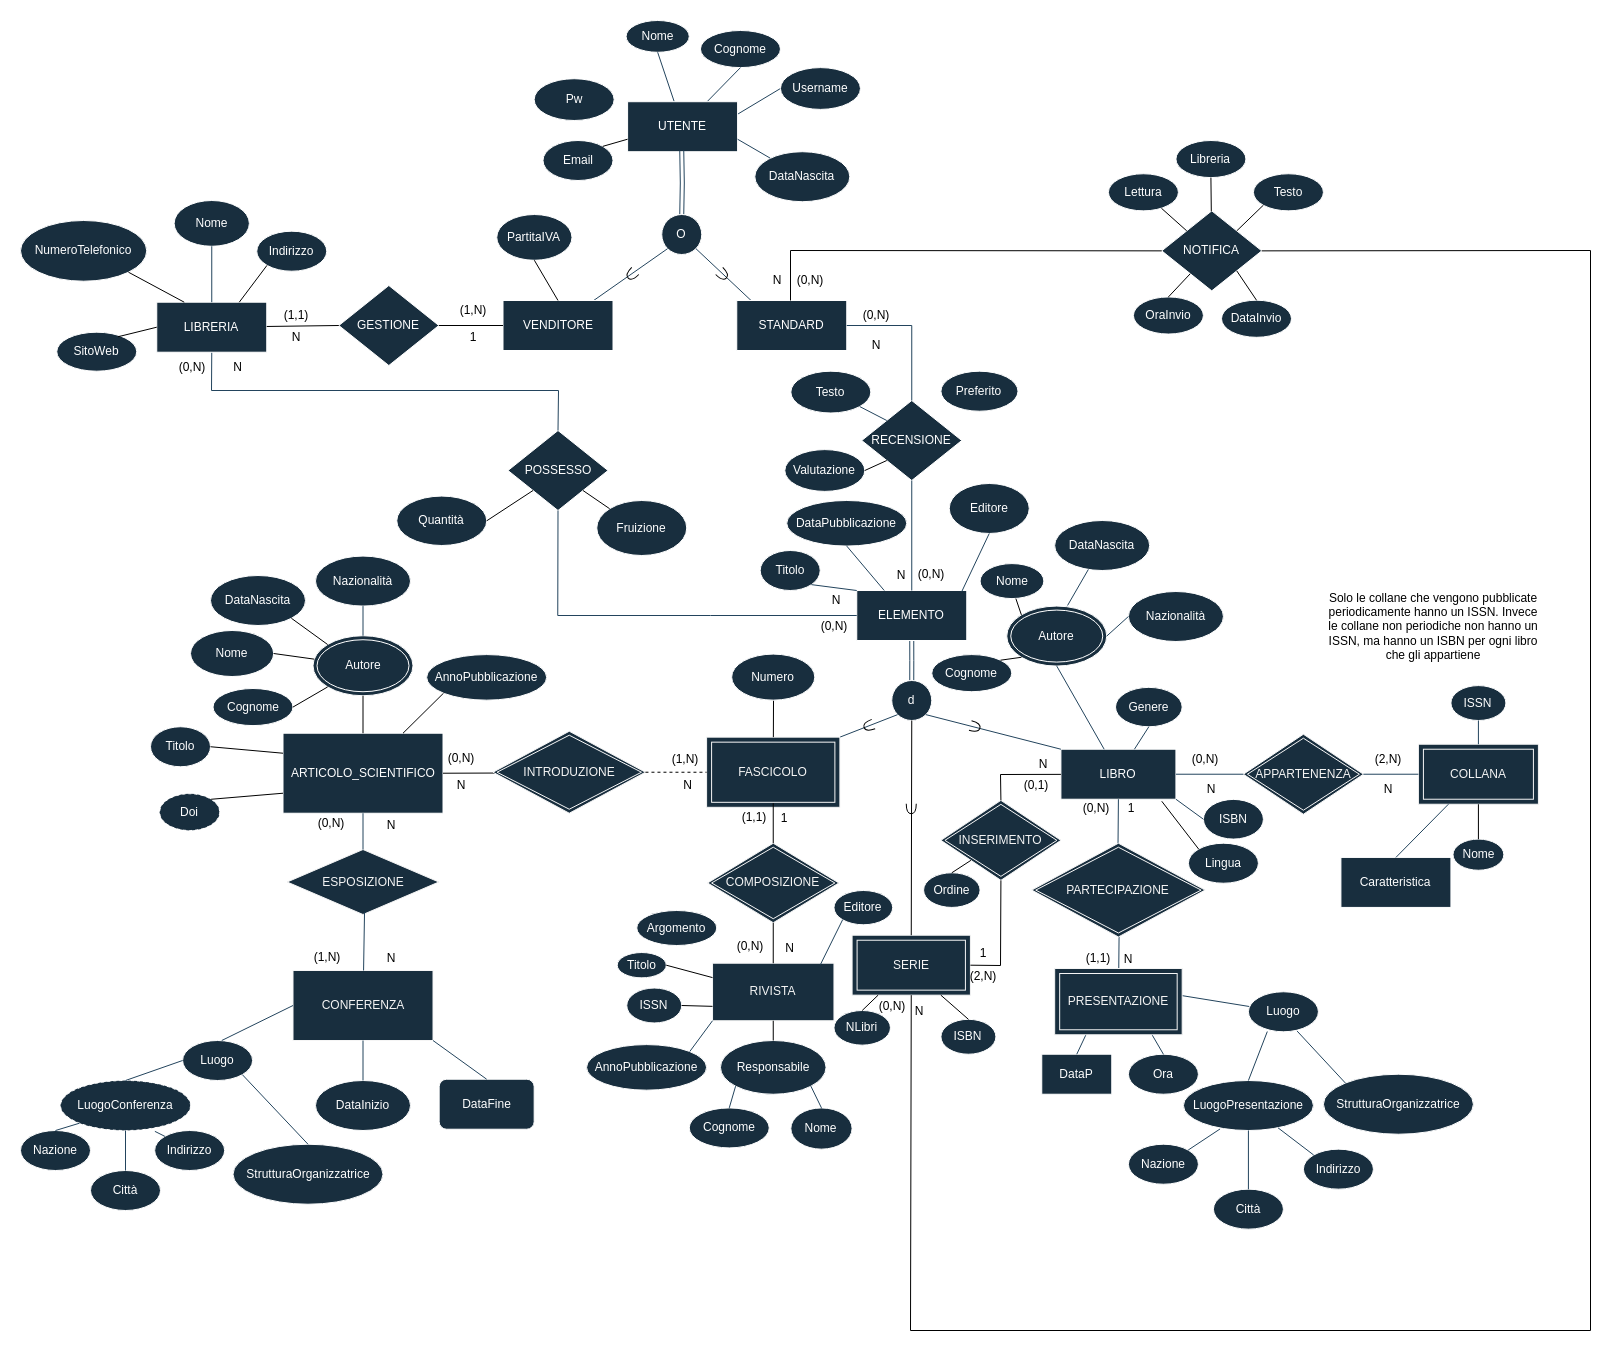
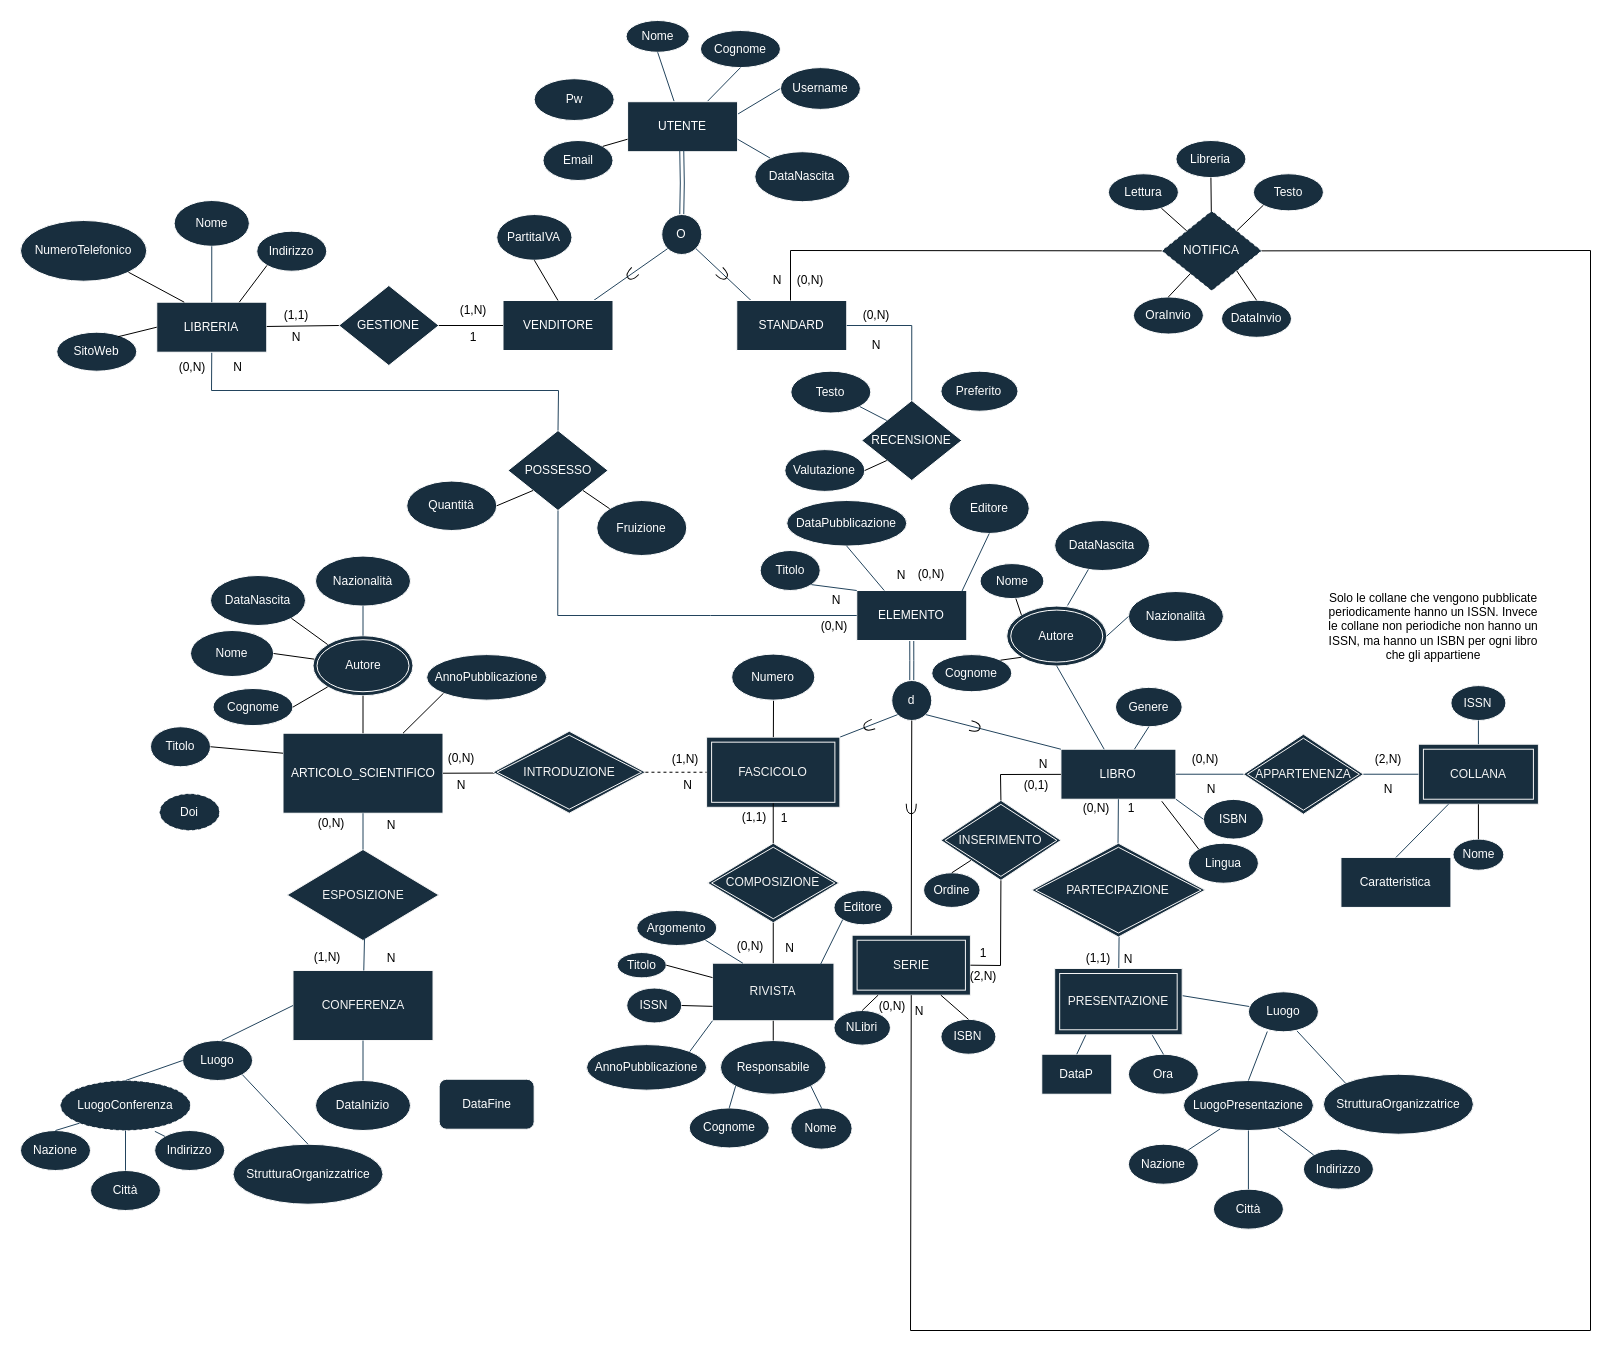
(1212, 251) -> (1212, 251)
(442, 521) -> (452, 506)
(912, 536) -> none
(247, 796) -> none
(363, 882) -> (363, 895)
none -> (725, 952)
(460, 1060) -> none
